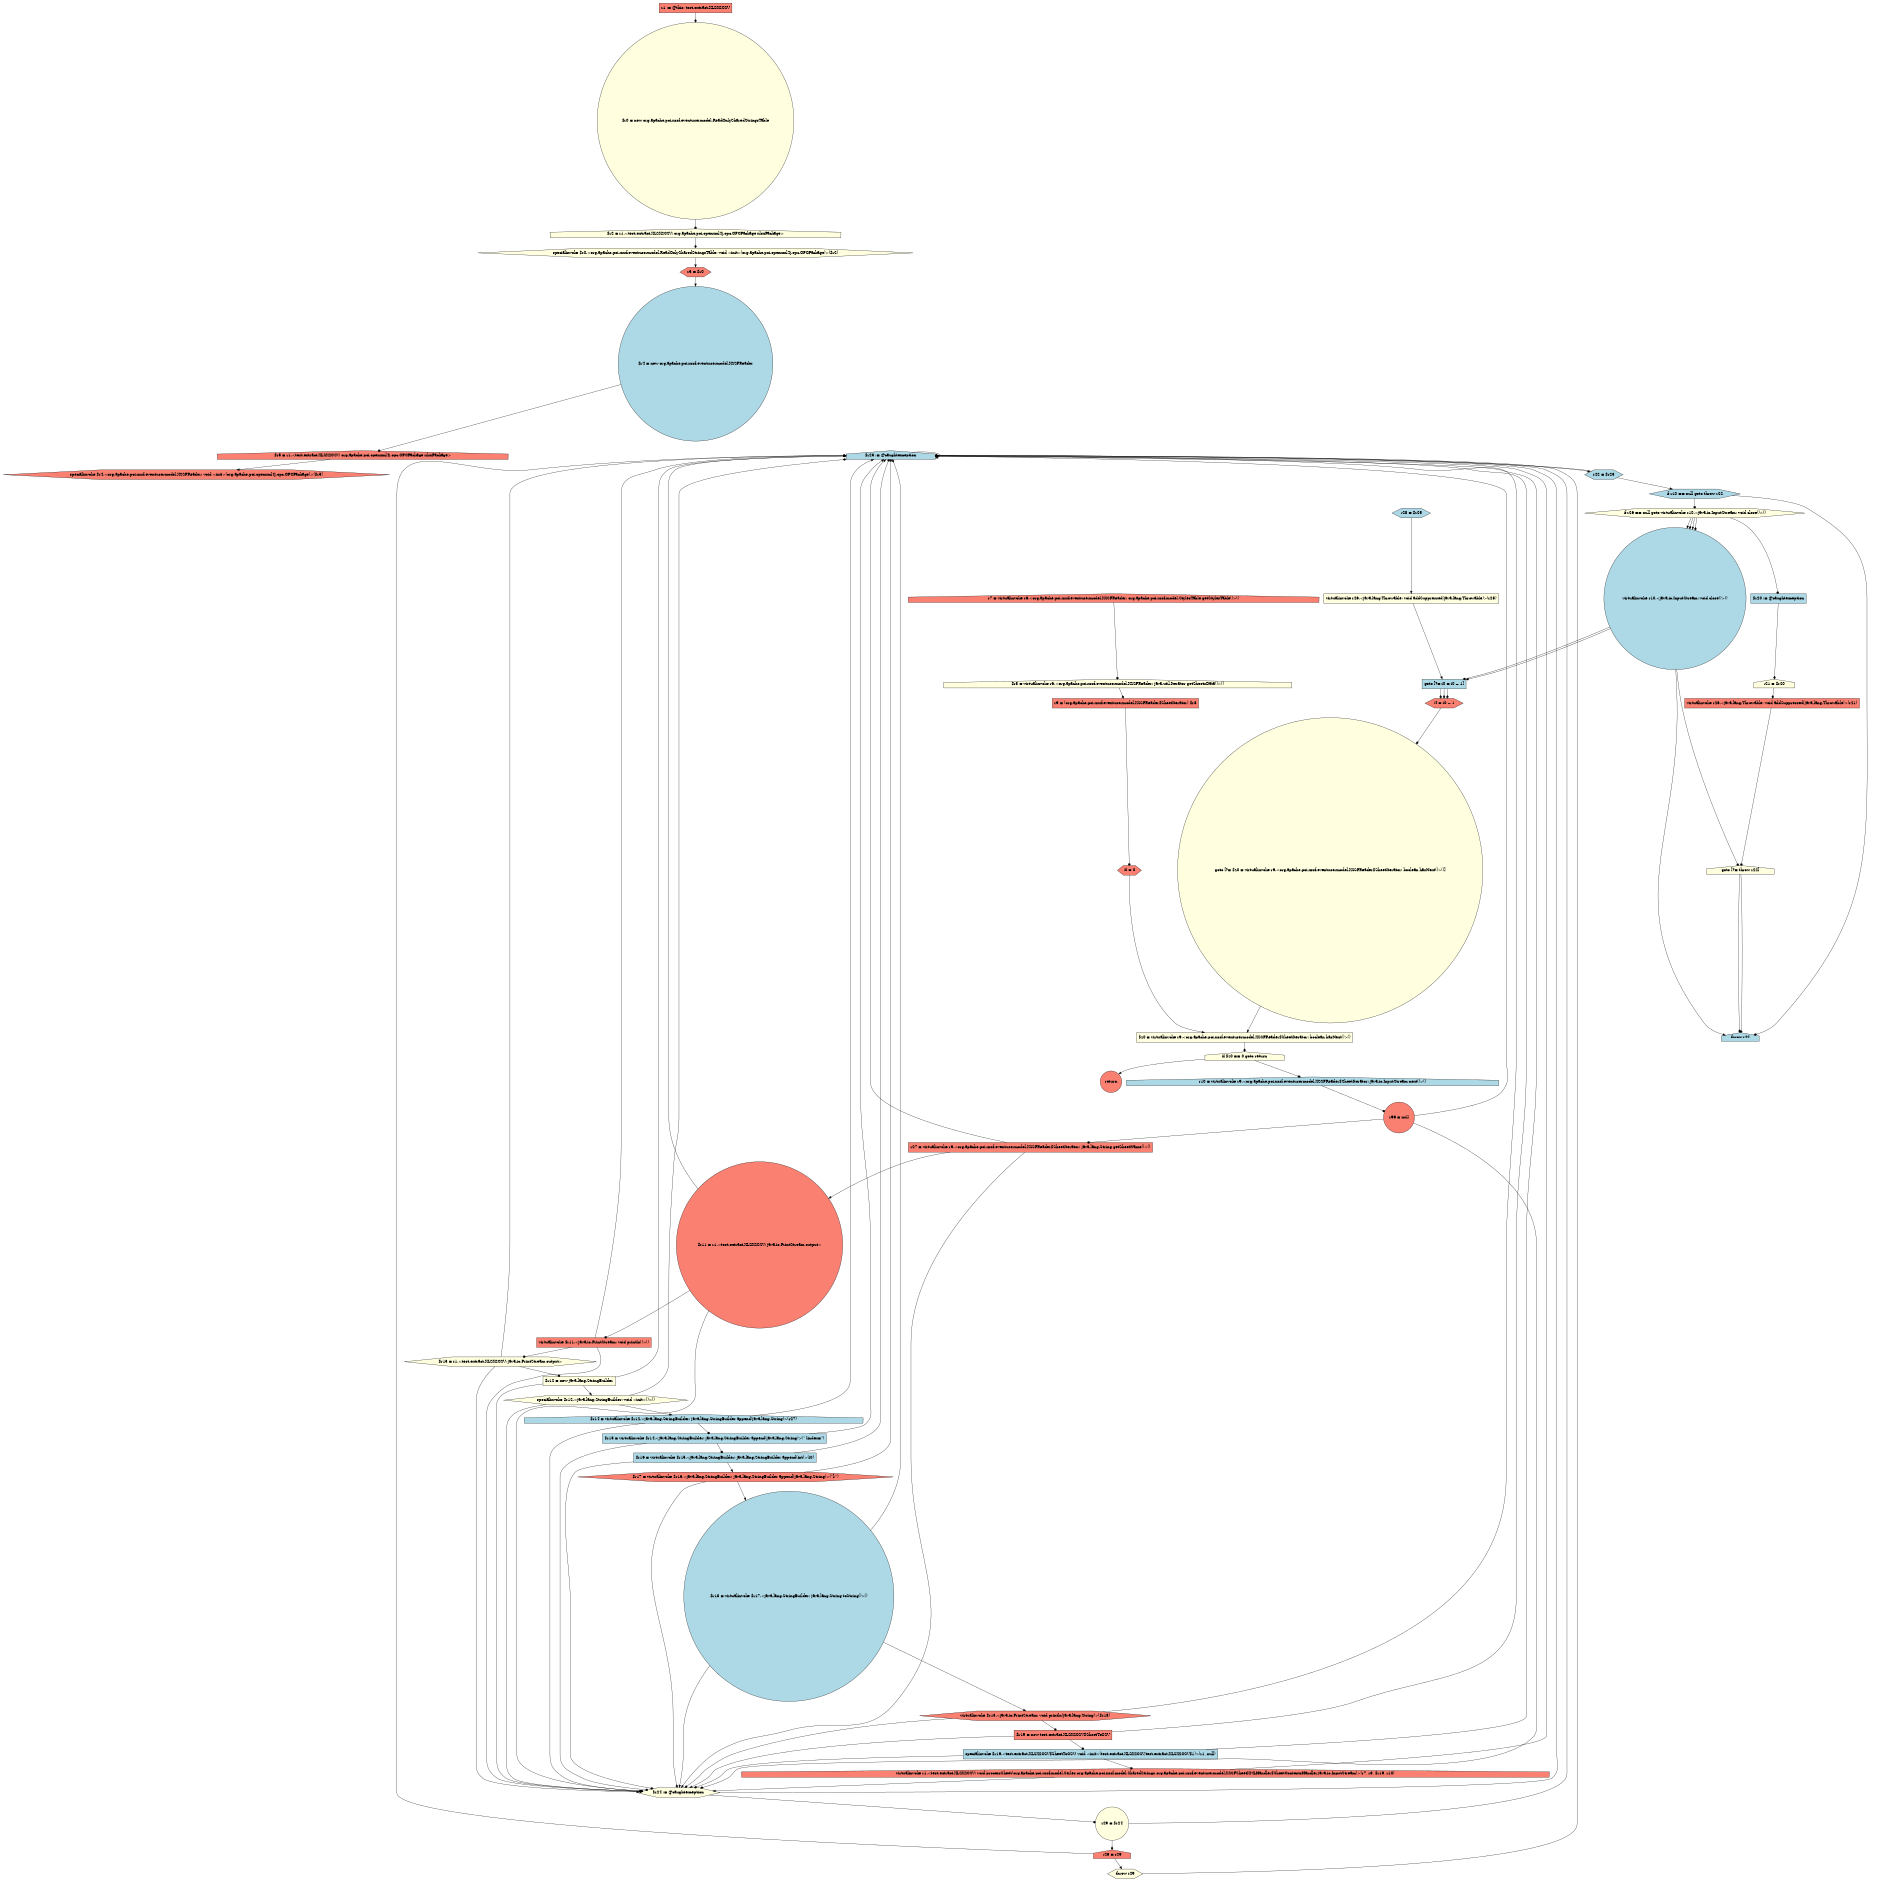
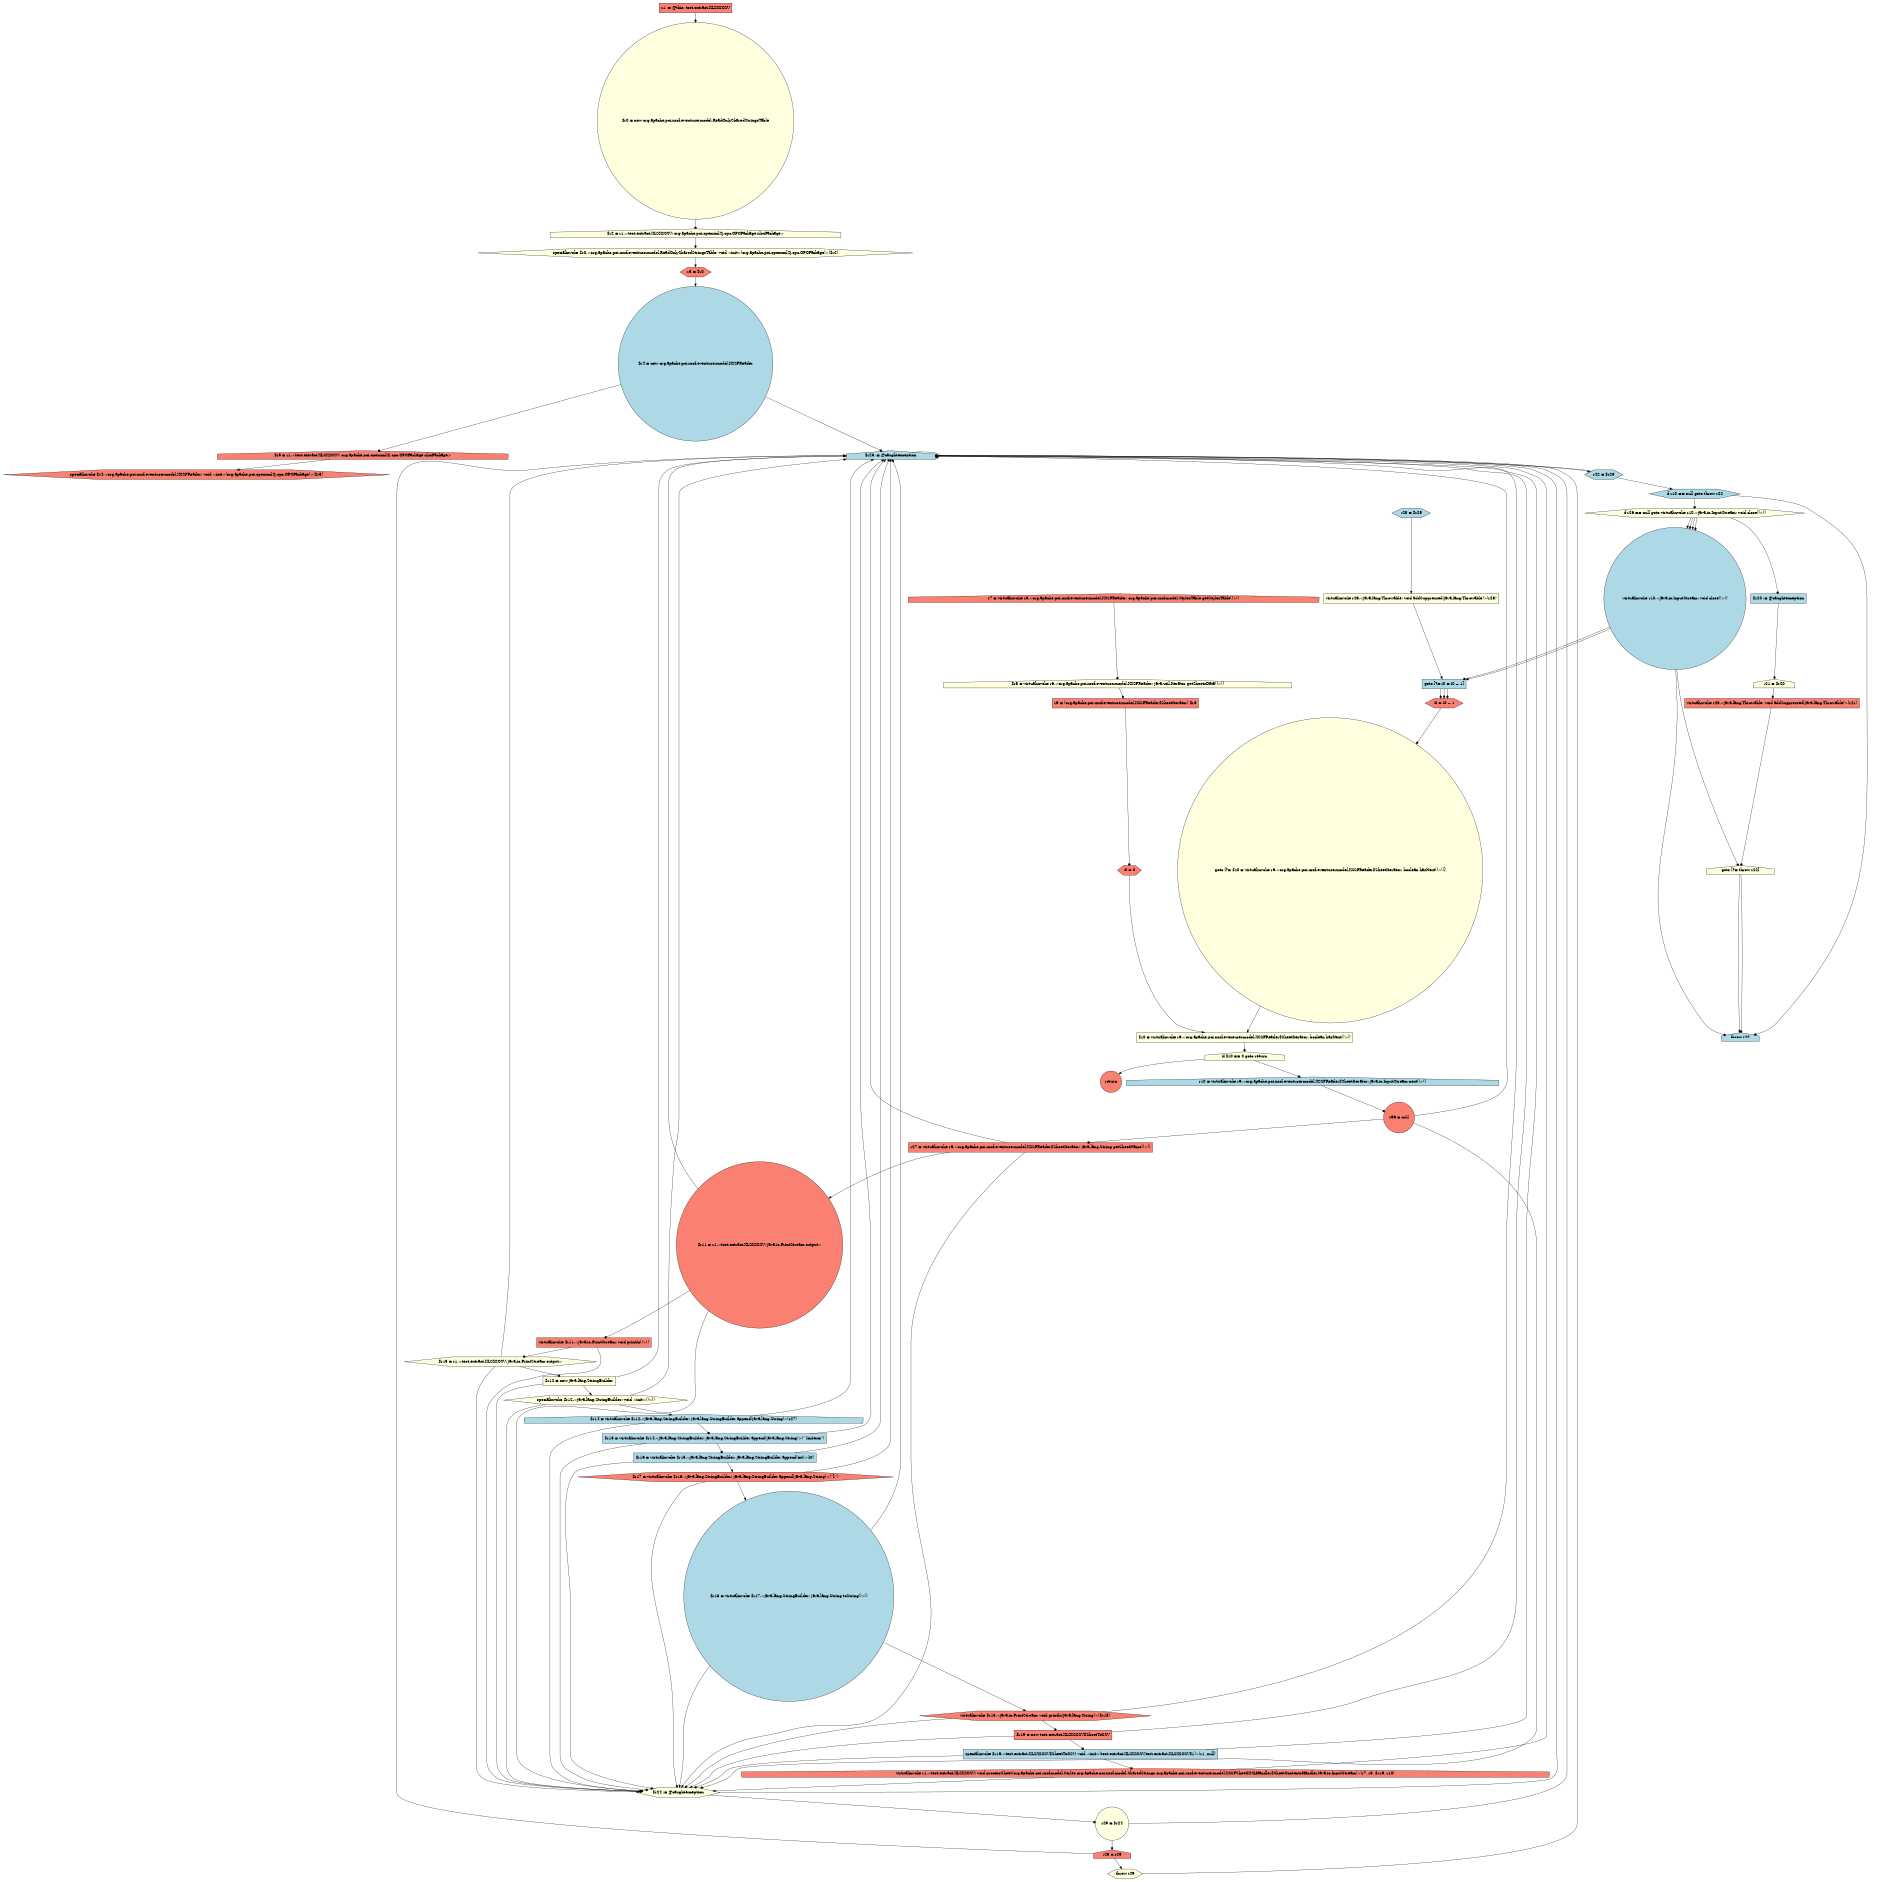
(1444, 703) -> (1444, 703)
(621, 800) -> (822, 423)
(1660, 862) -> (1660, 862)
